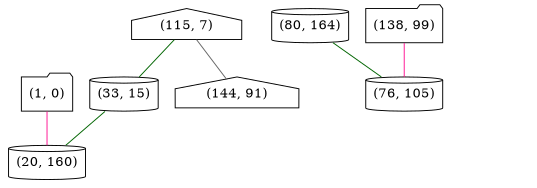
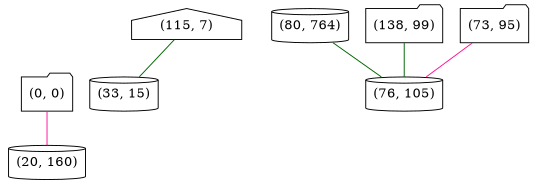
(310, 26) -> (310, 26)
none -> (494, 26)
(404, 60) -> (404, 60)
(47, 94) -> (47, 94)
(237, 94) -> none
(85, 128) -> none
